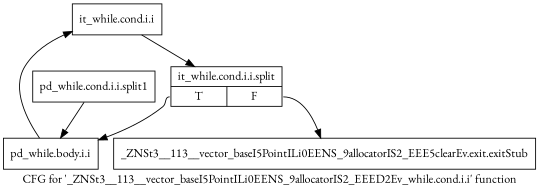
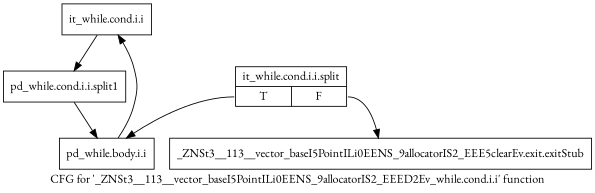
(164, 48) -> (88, 49)
